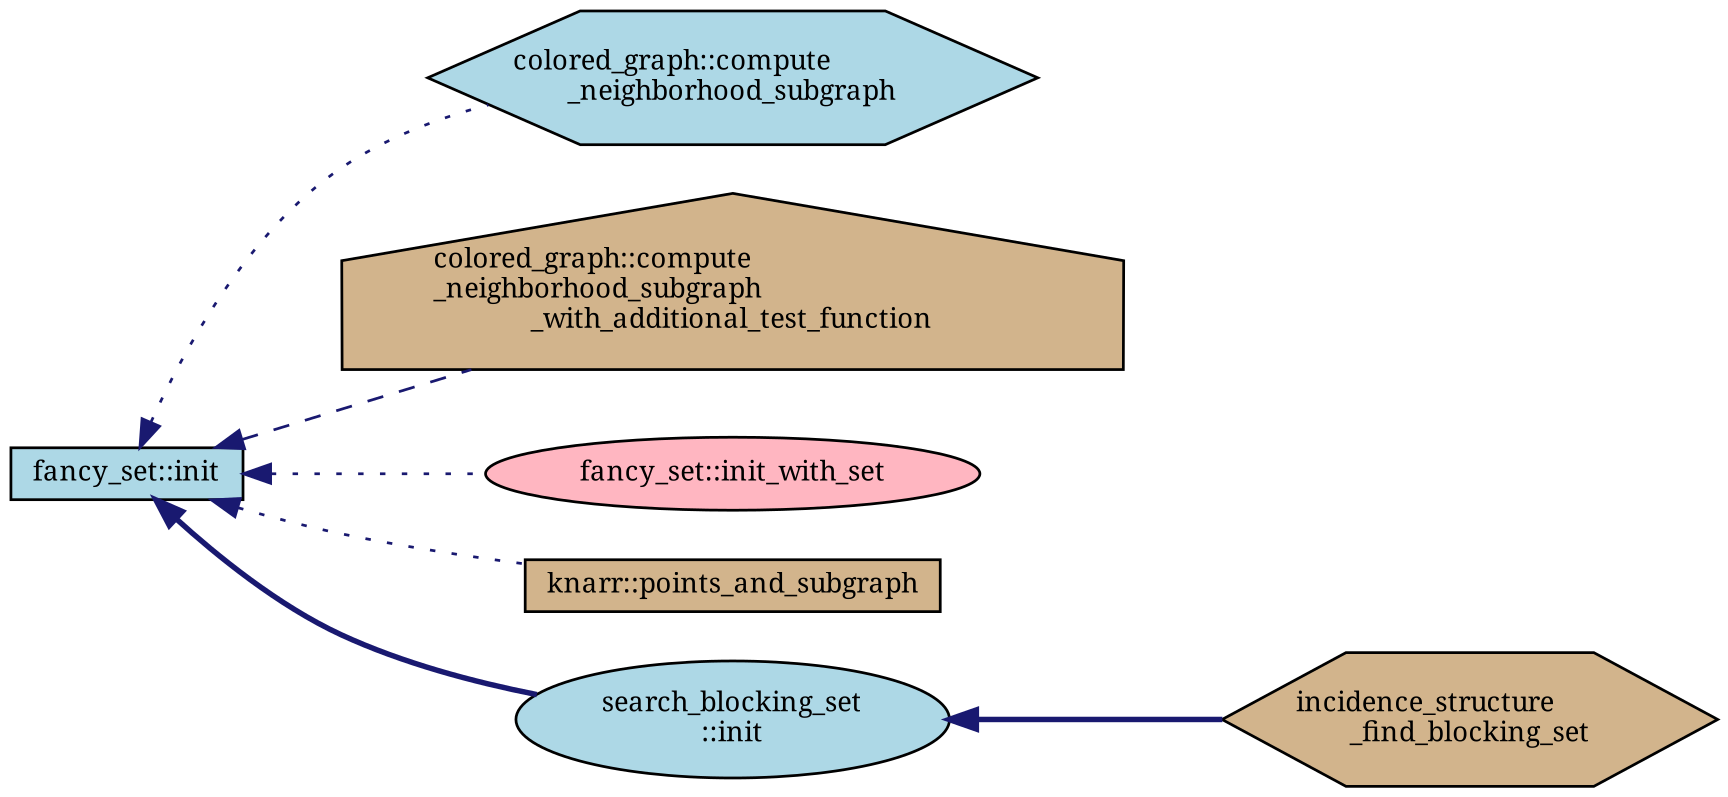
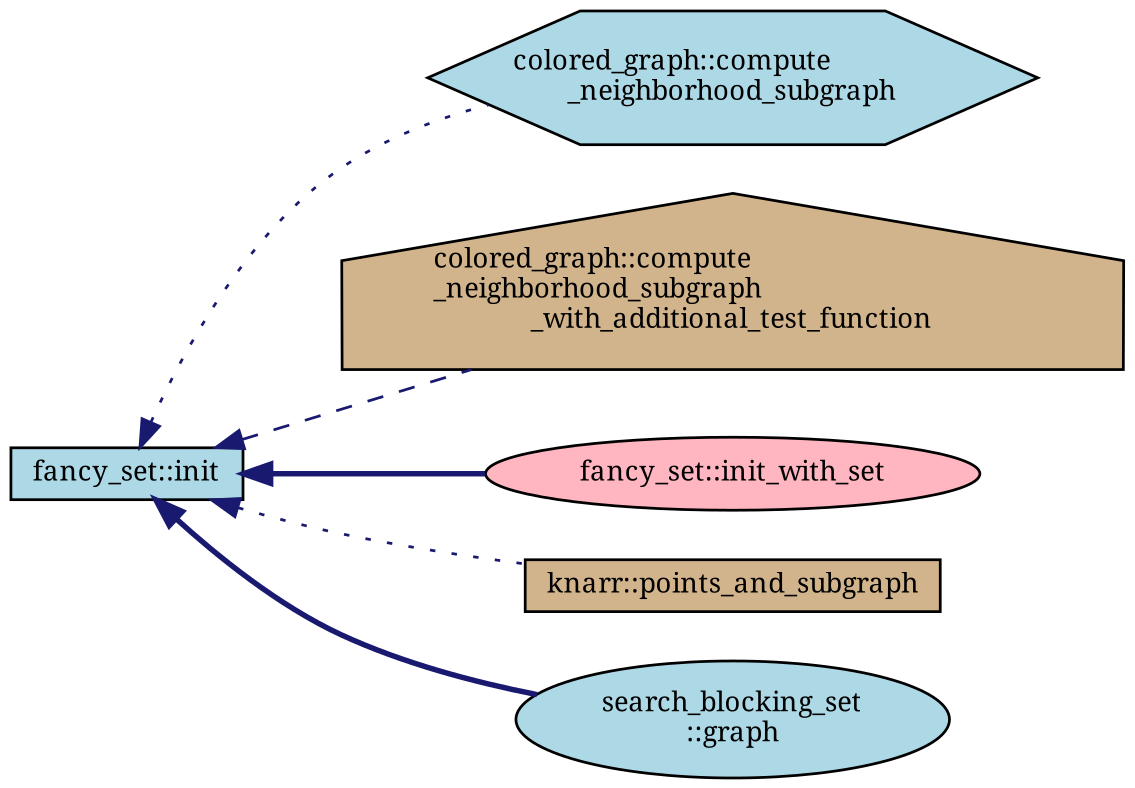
(378, 474) -> (378, 474)
(733, 719) -> (733, 719)
(1470, 719) -> none
